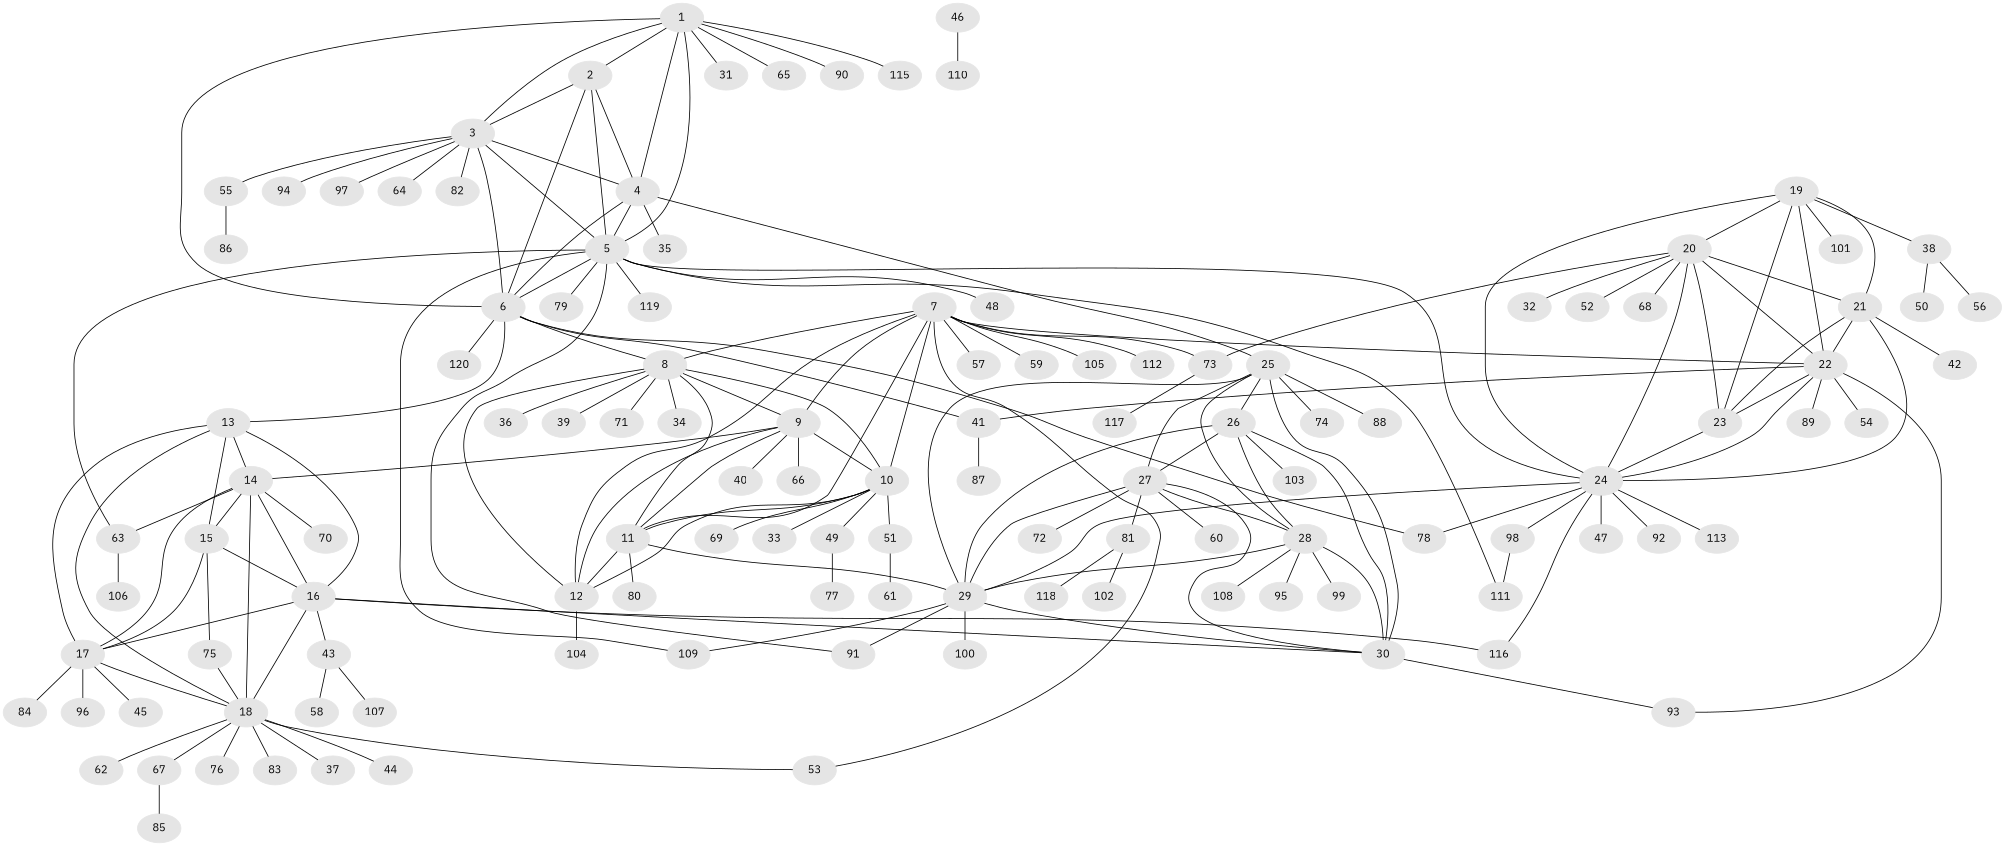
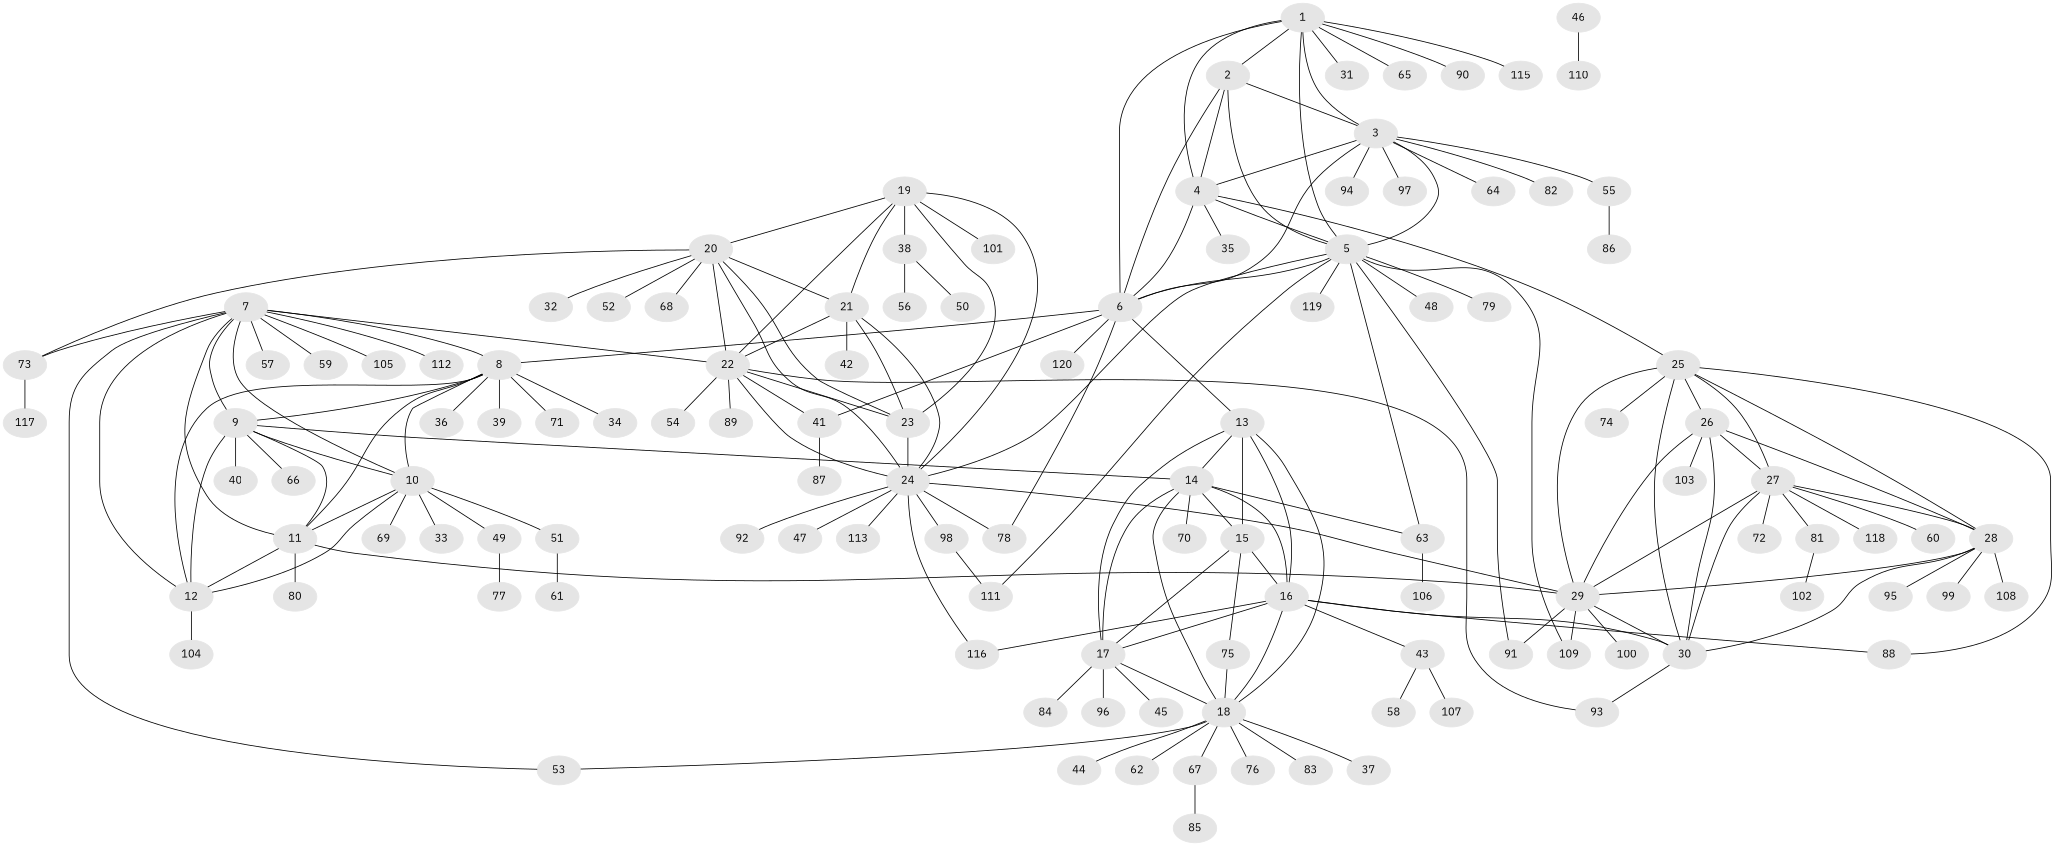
(1090, 566) -> (1824, 510)
none -> (1671, 636)
